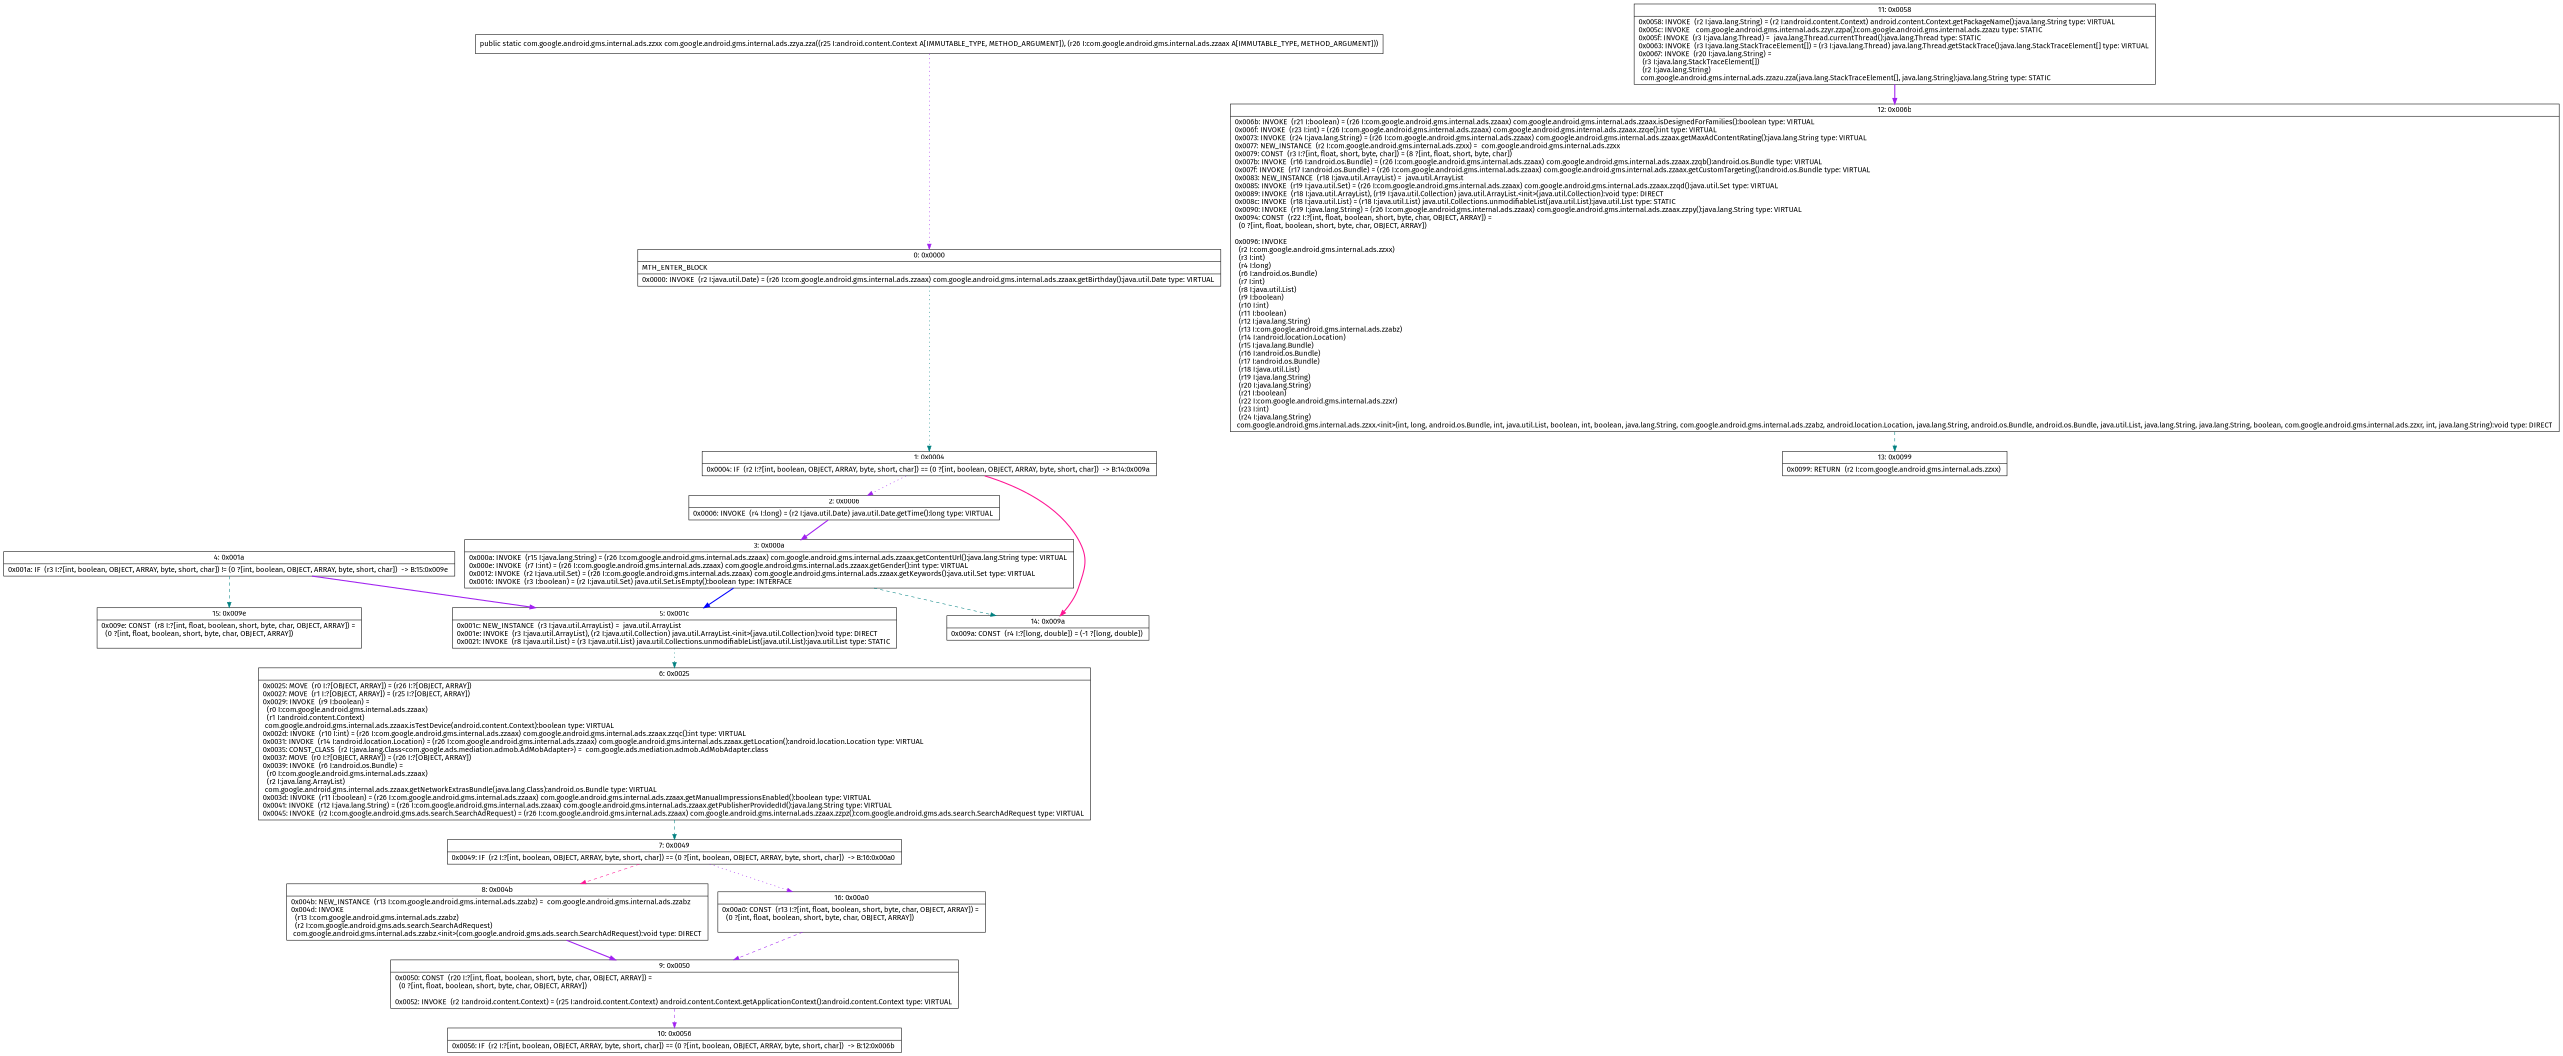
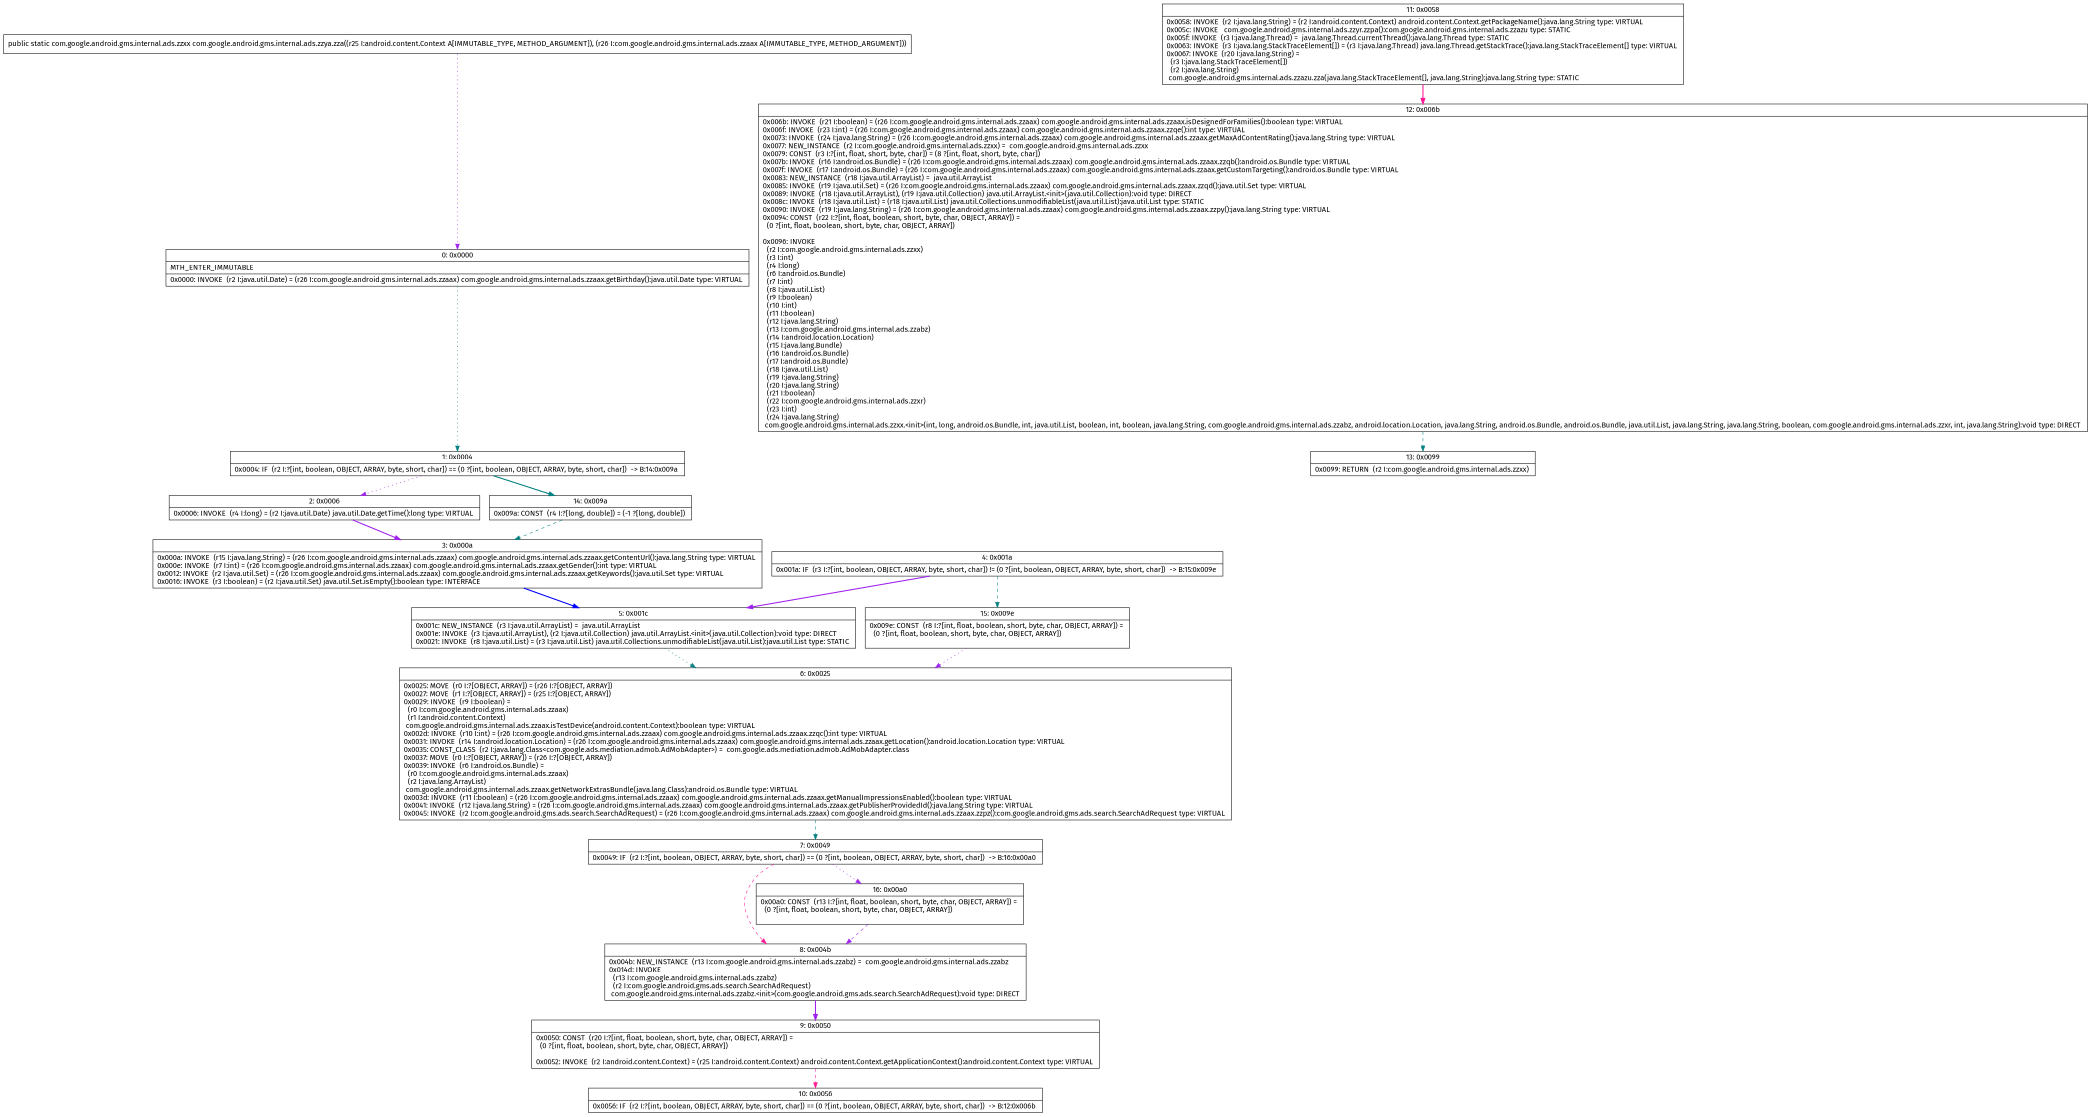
(1895, 91) -> (1423, 91)
(675, 268) -> (212, 268)
(1067, 524) -> (521, 485)
(932, 601) -> (541, 529)
none -> (953, 657)
(319, 910) -> (637, 970)
(771, 945) -> (859, 932)
(675, 1016) -> (815, 1076)
